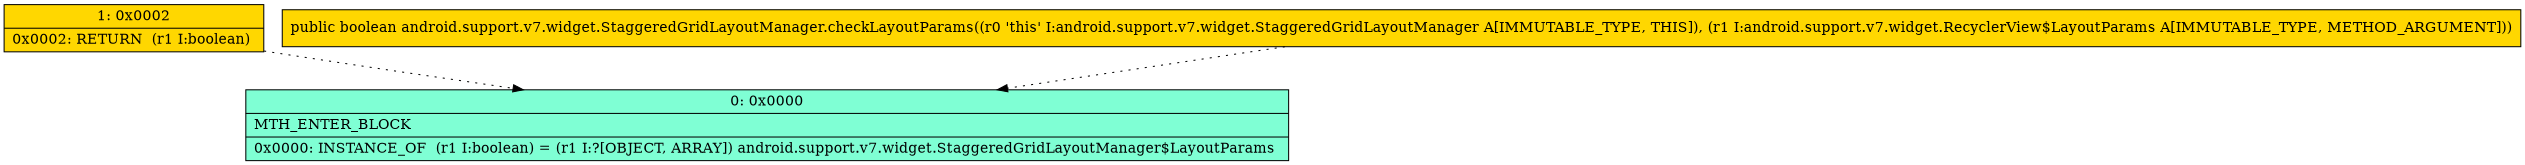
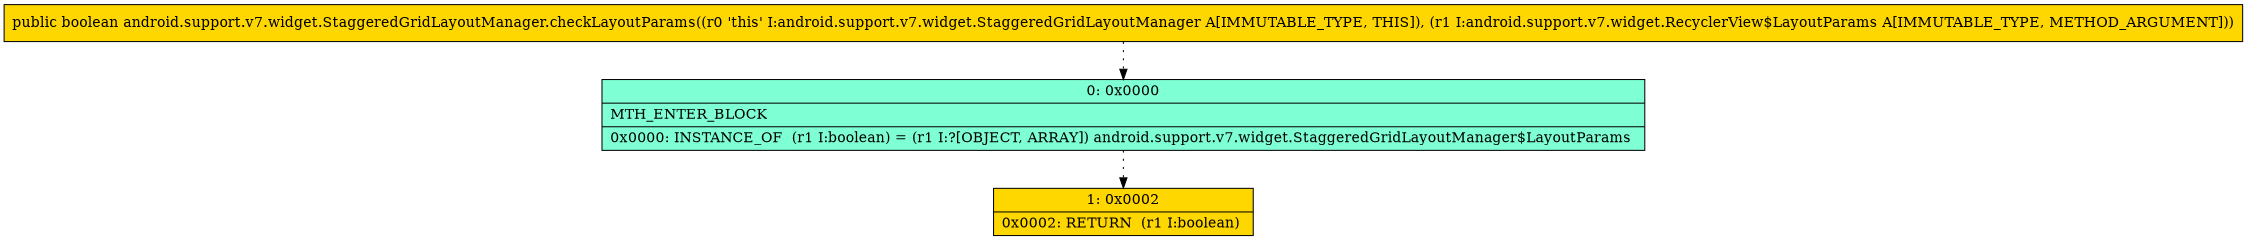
(388, 70) -> (1123, 164)
